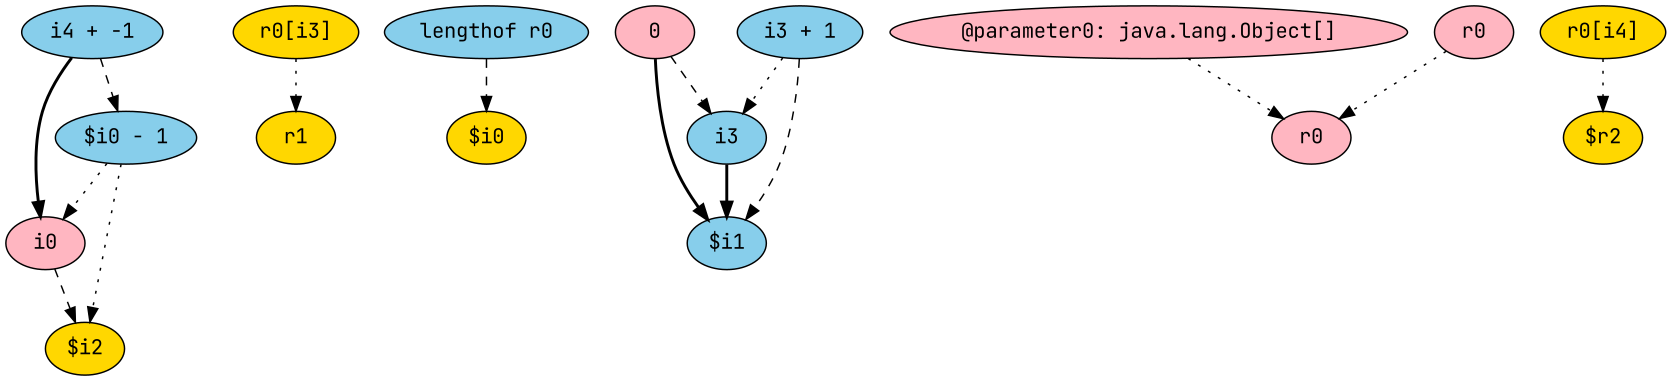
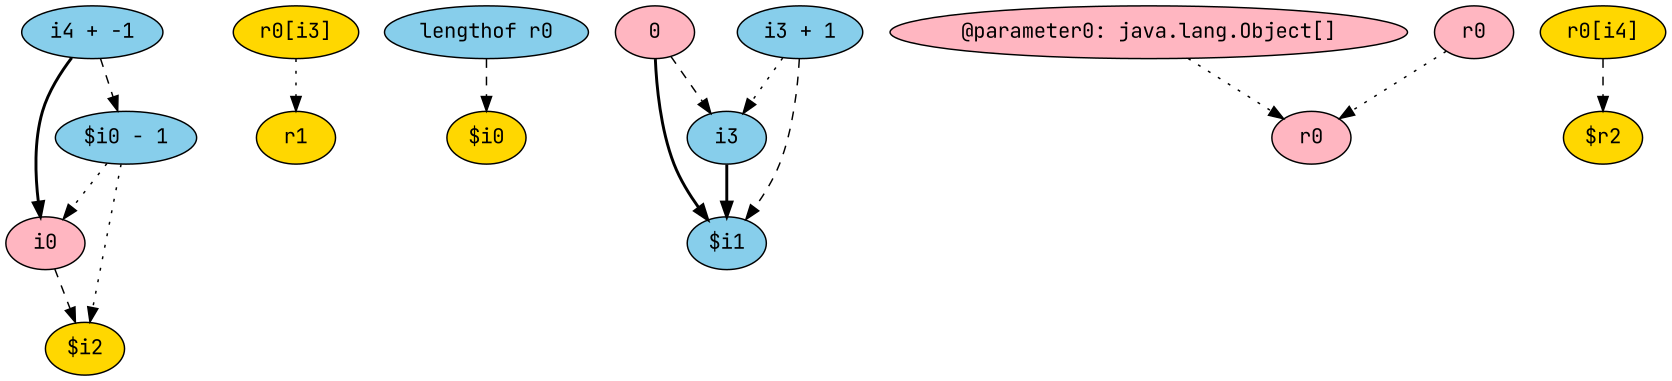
(1603, 78) -> (1603, 78)
